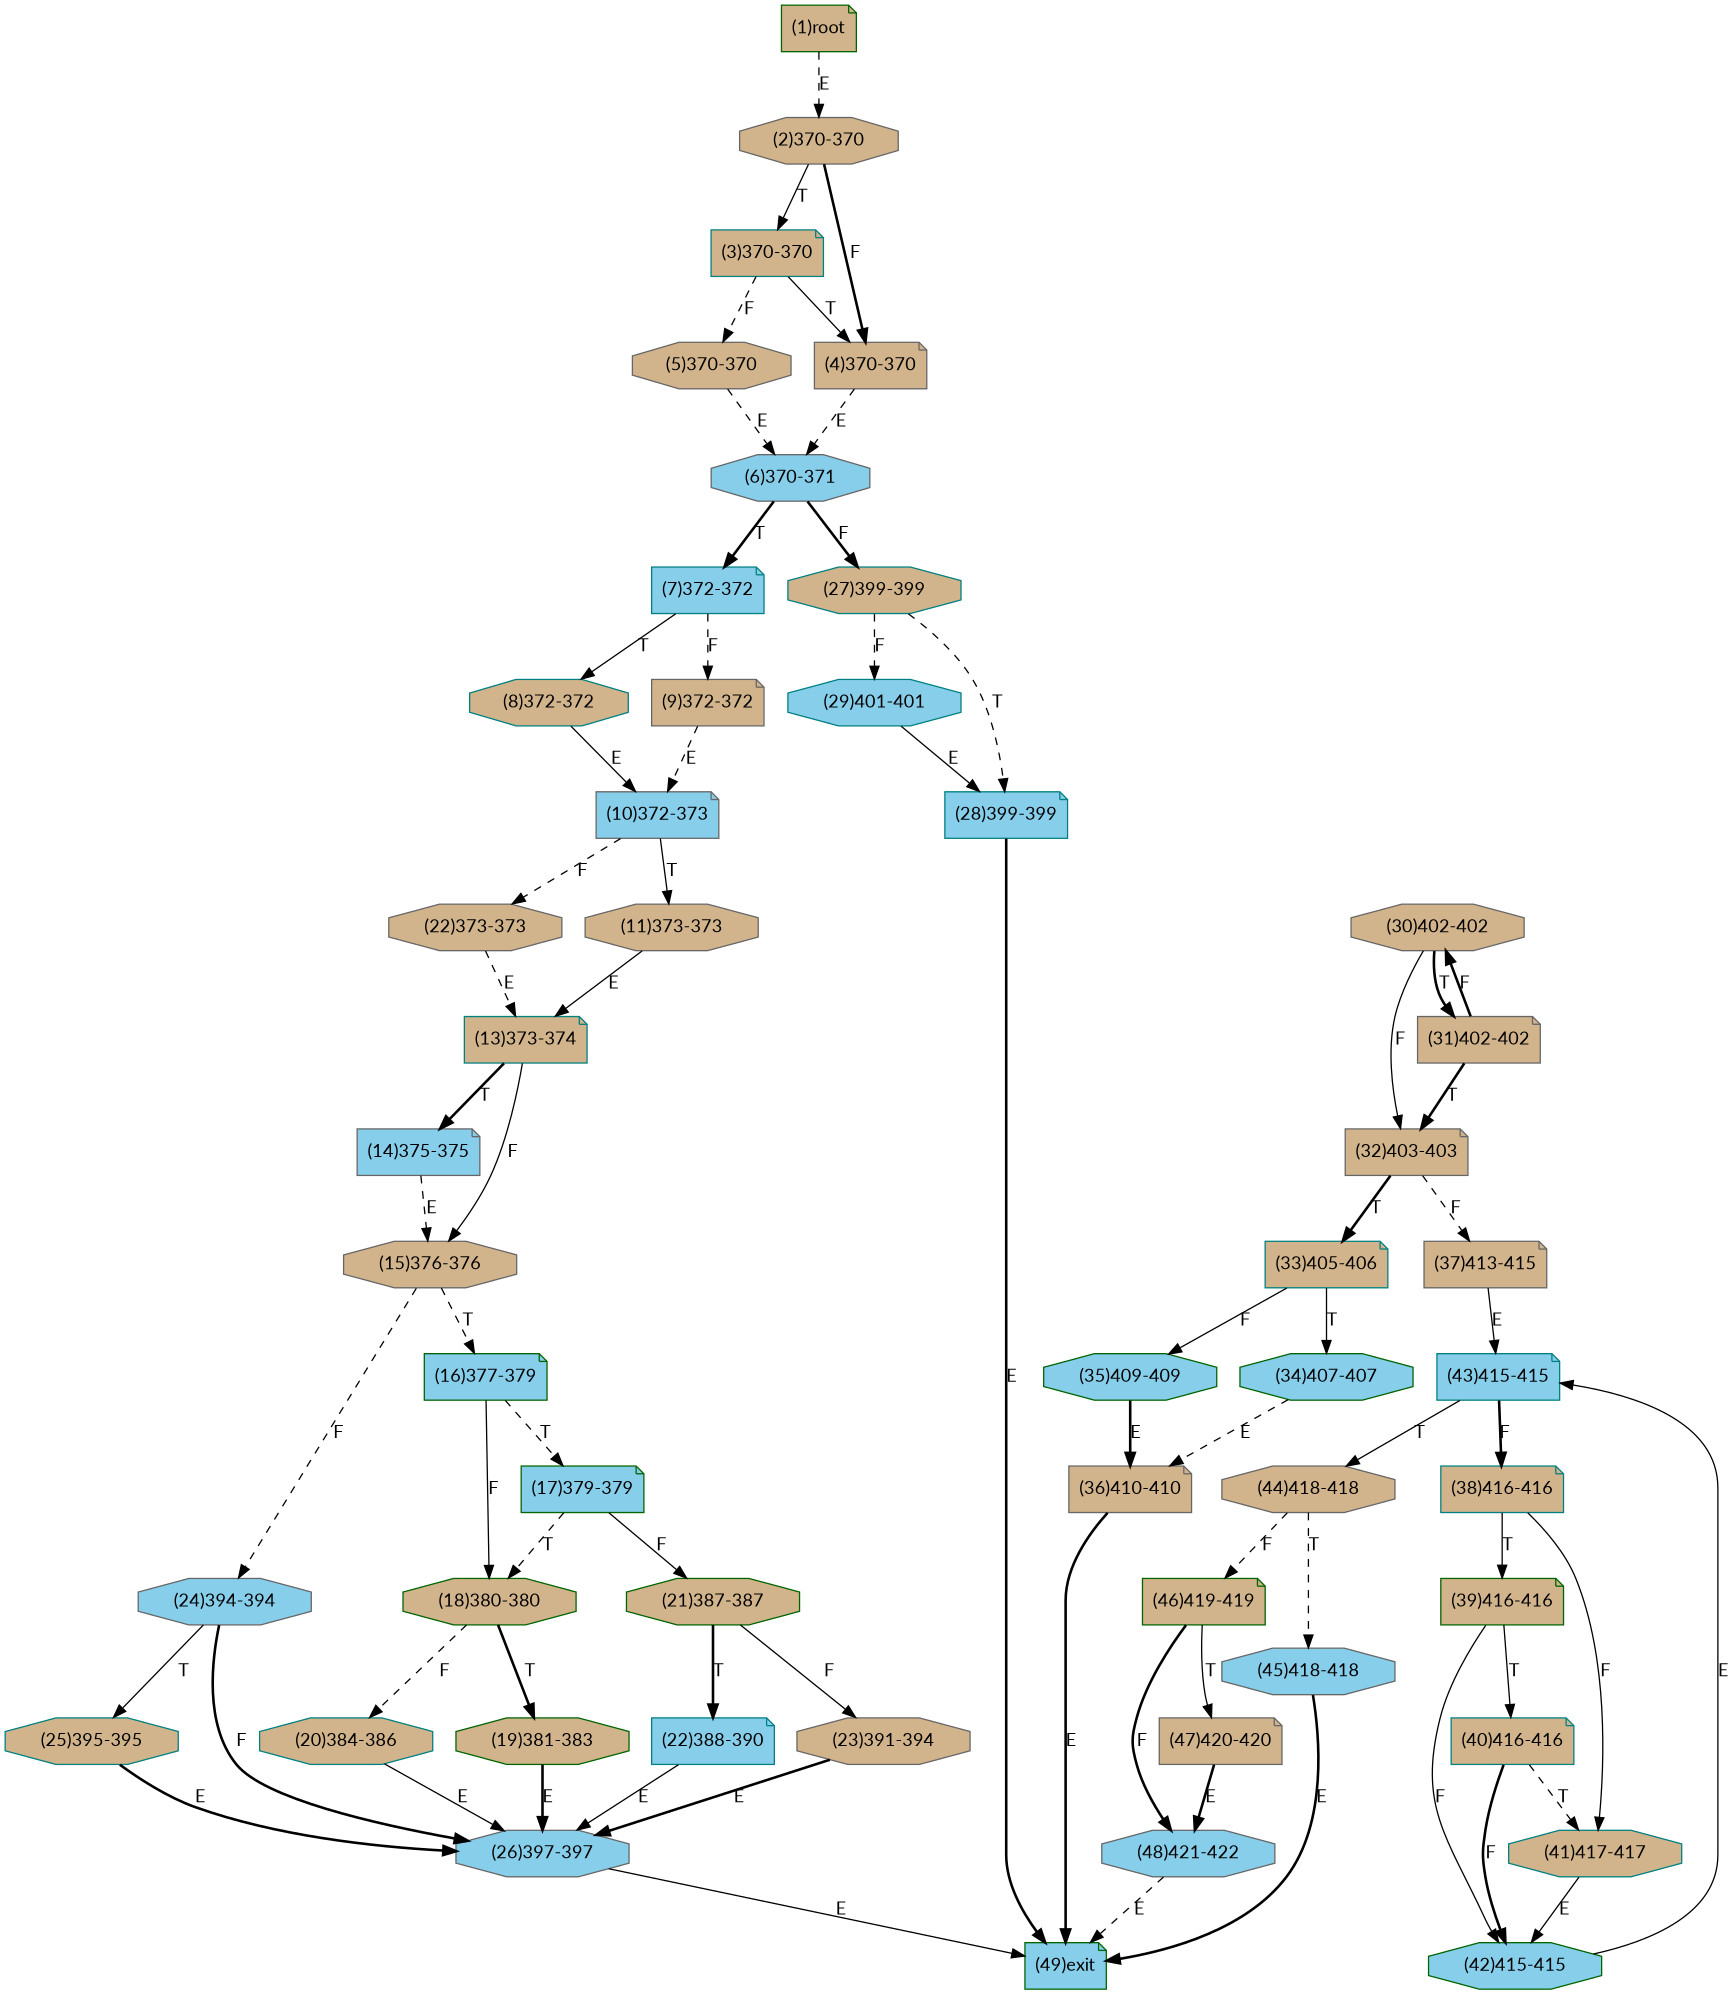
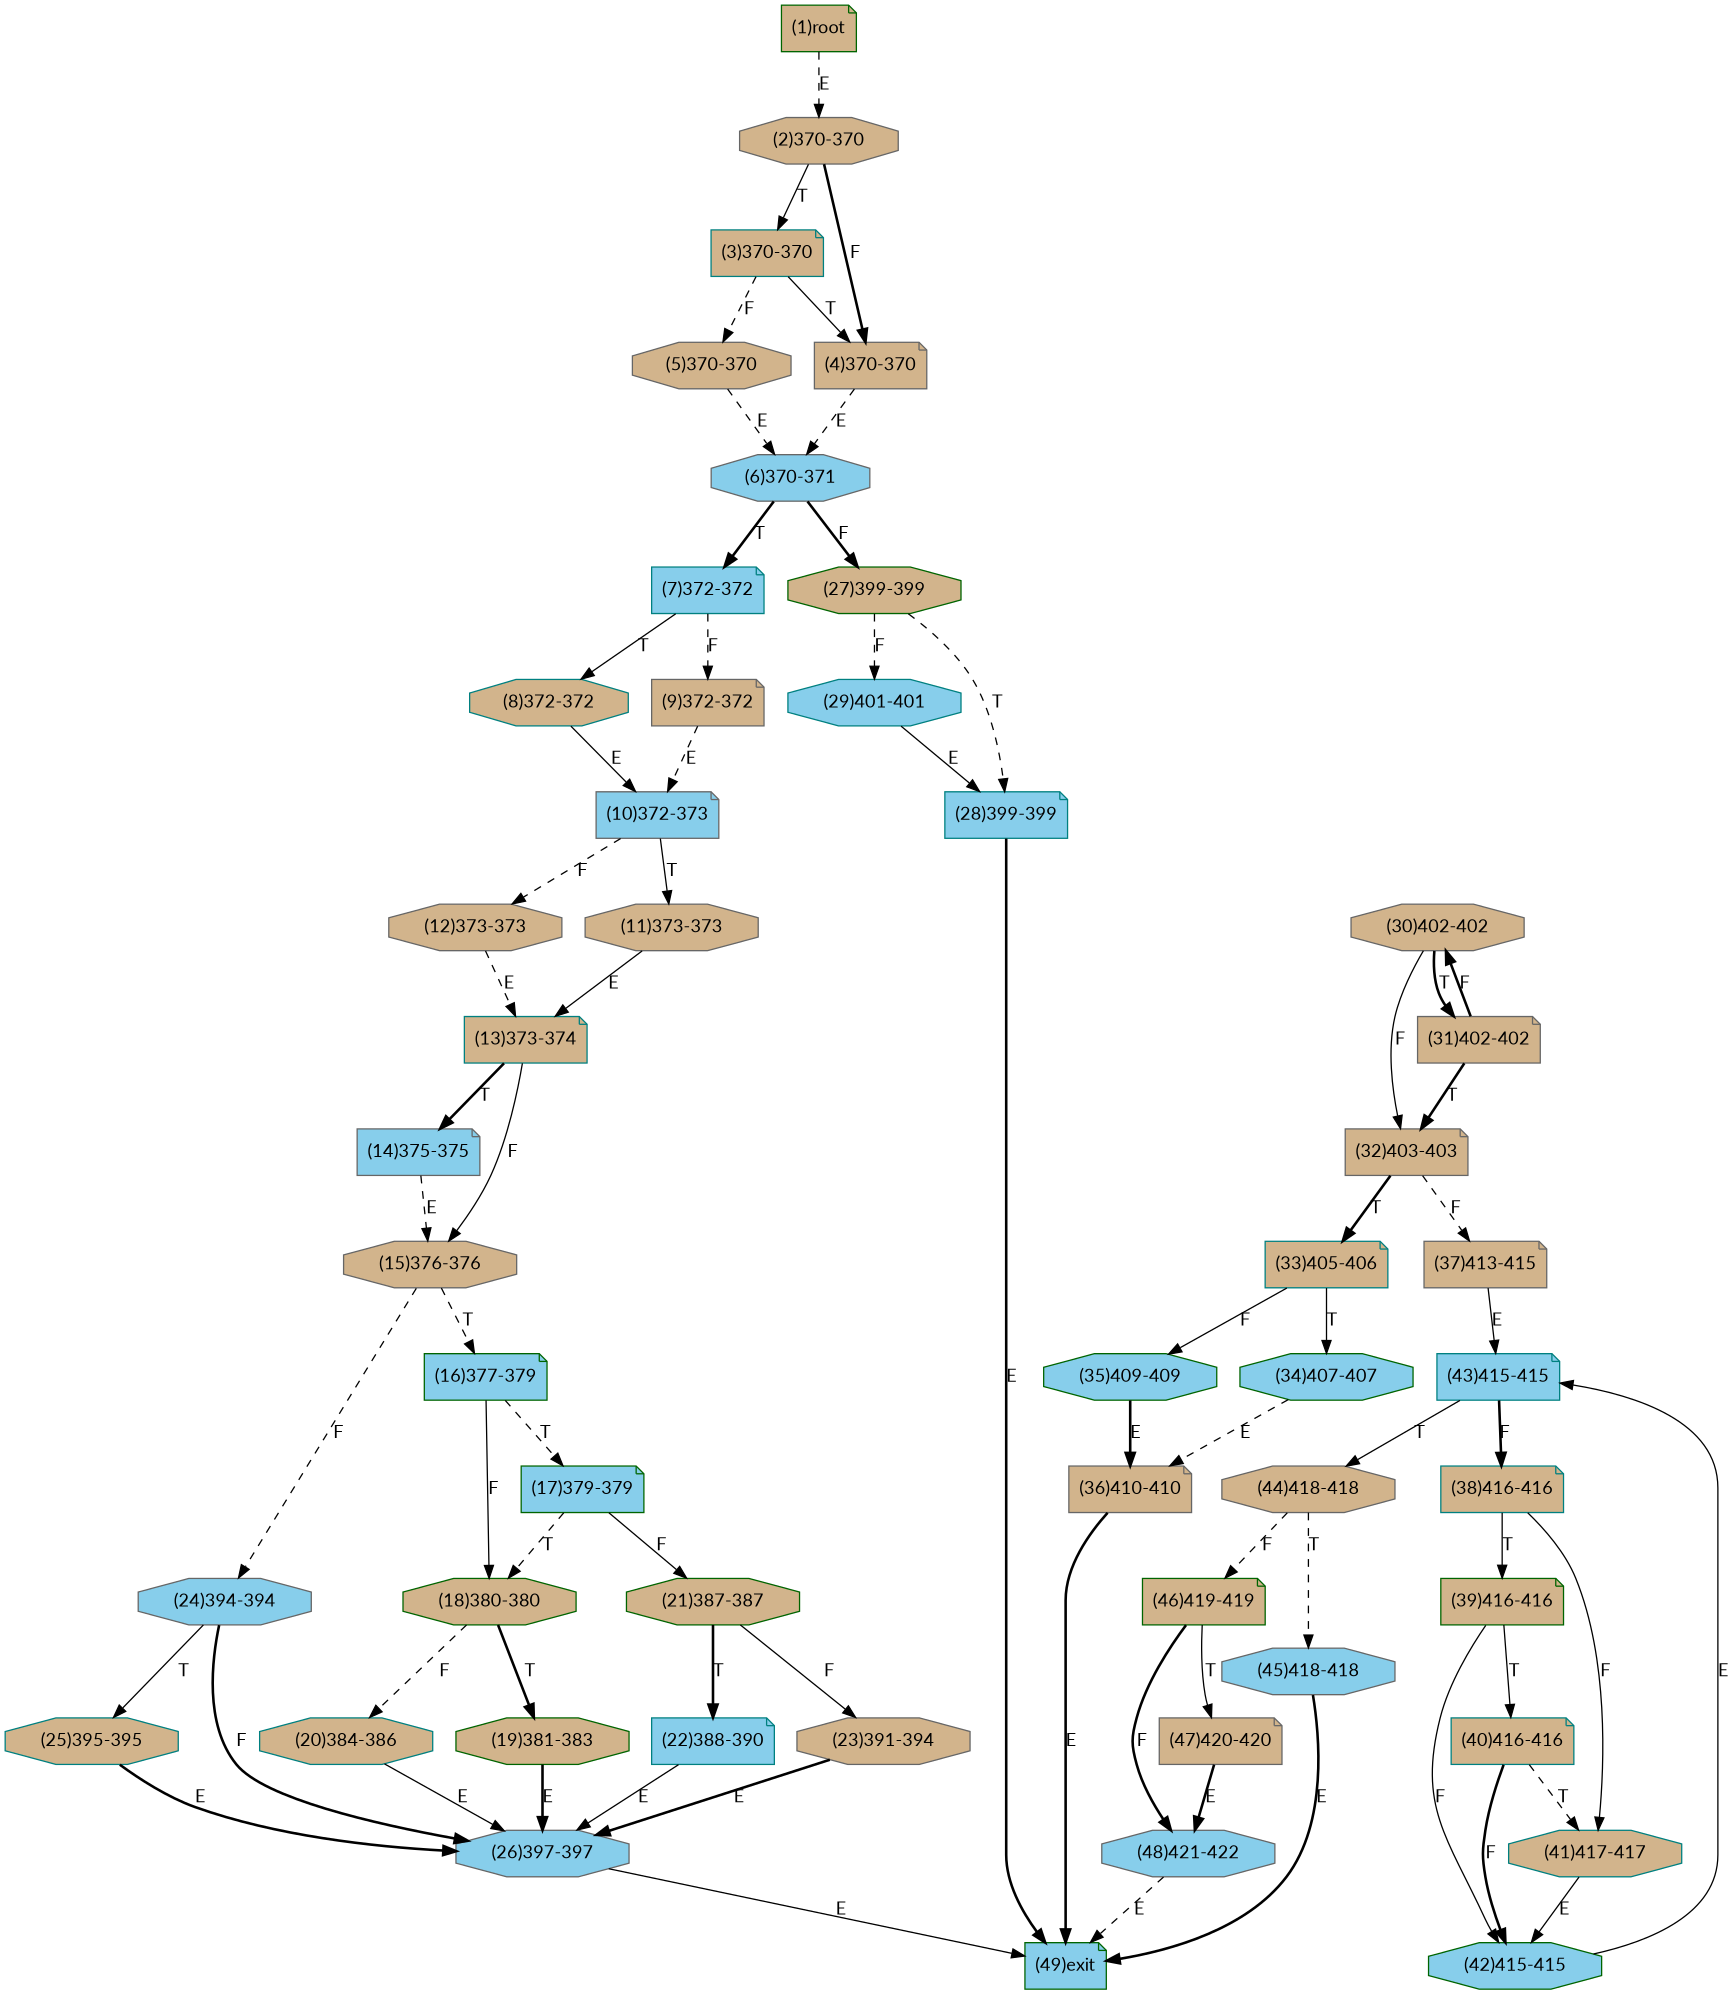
(874, 590) -> (874, 590)
(475, 927) -> (475, 927)
